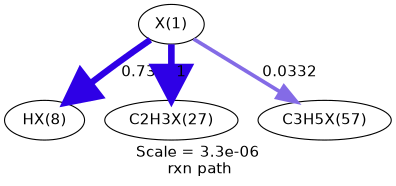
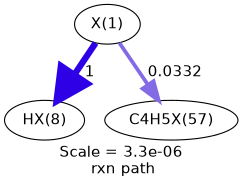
(142, 72) -> (88, 72)
(171, 120) -> none
(325, 120) -> (171, 120)
